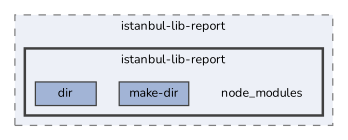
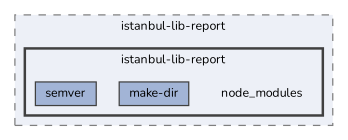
(66, 94) -> (66, 94)
